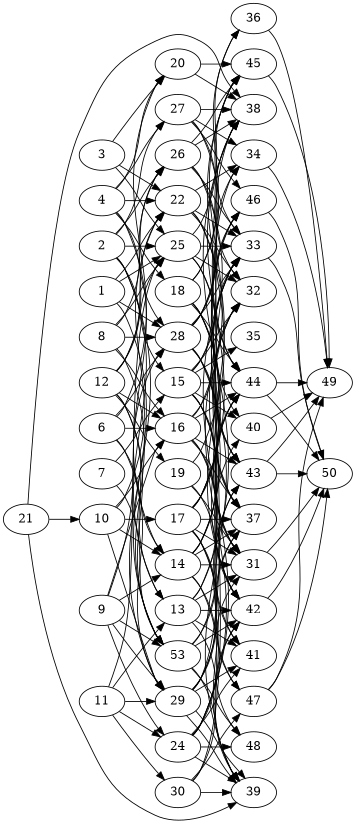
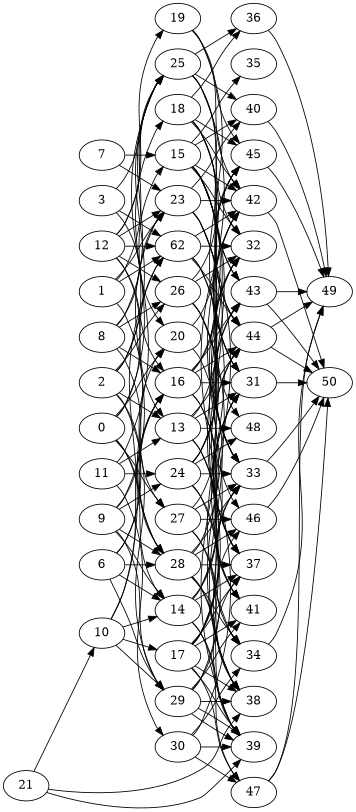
(102, 201) -> (102, 428)
(178, 201) -> (178, 246)
(216, 478) -> none
(216, 592) -> none
(178, 656) -> (178, 201)
(135, 701) -> none
